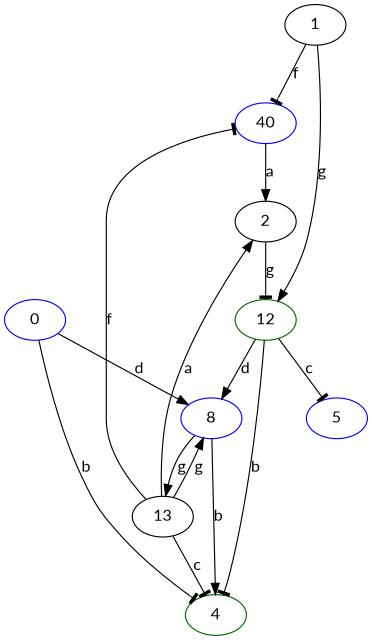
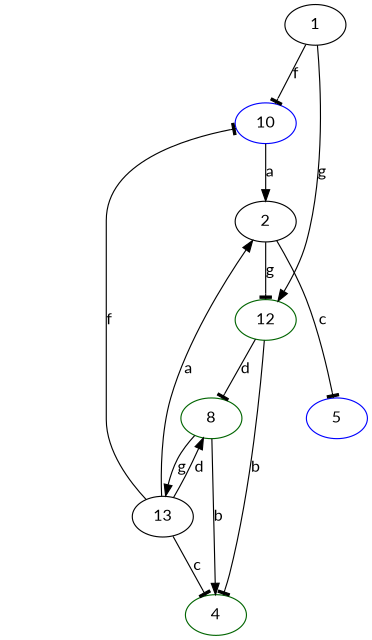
(266, 123) -> (266, 123)
(35, 320) -> none
(240, 366) -> (240, 366)
(300, 367) -> (312, 314)
(211, 418) -> (211, 418)
(199, 467) -> (199, 467)
